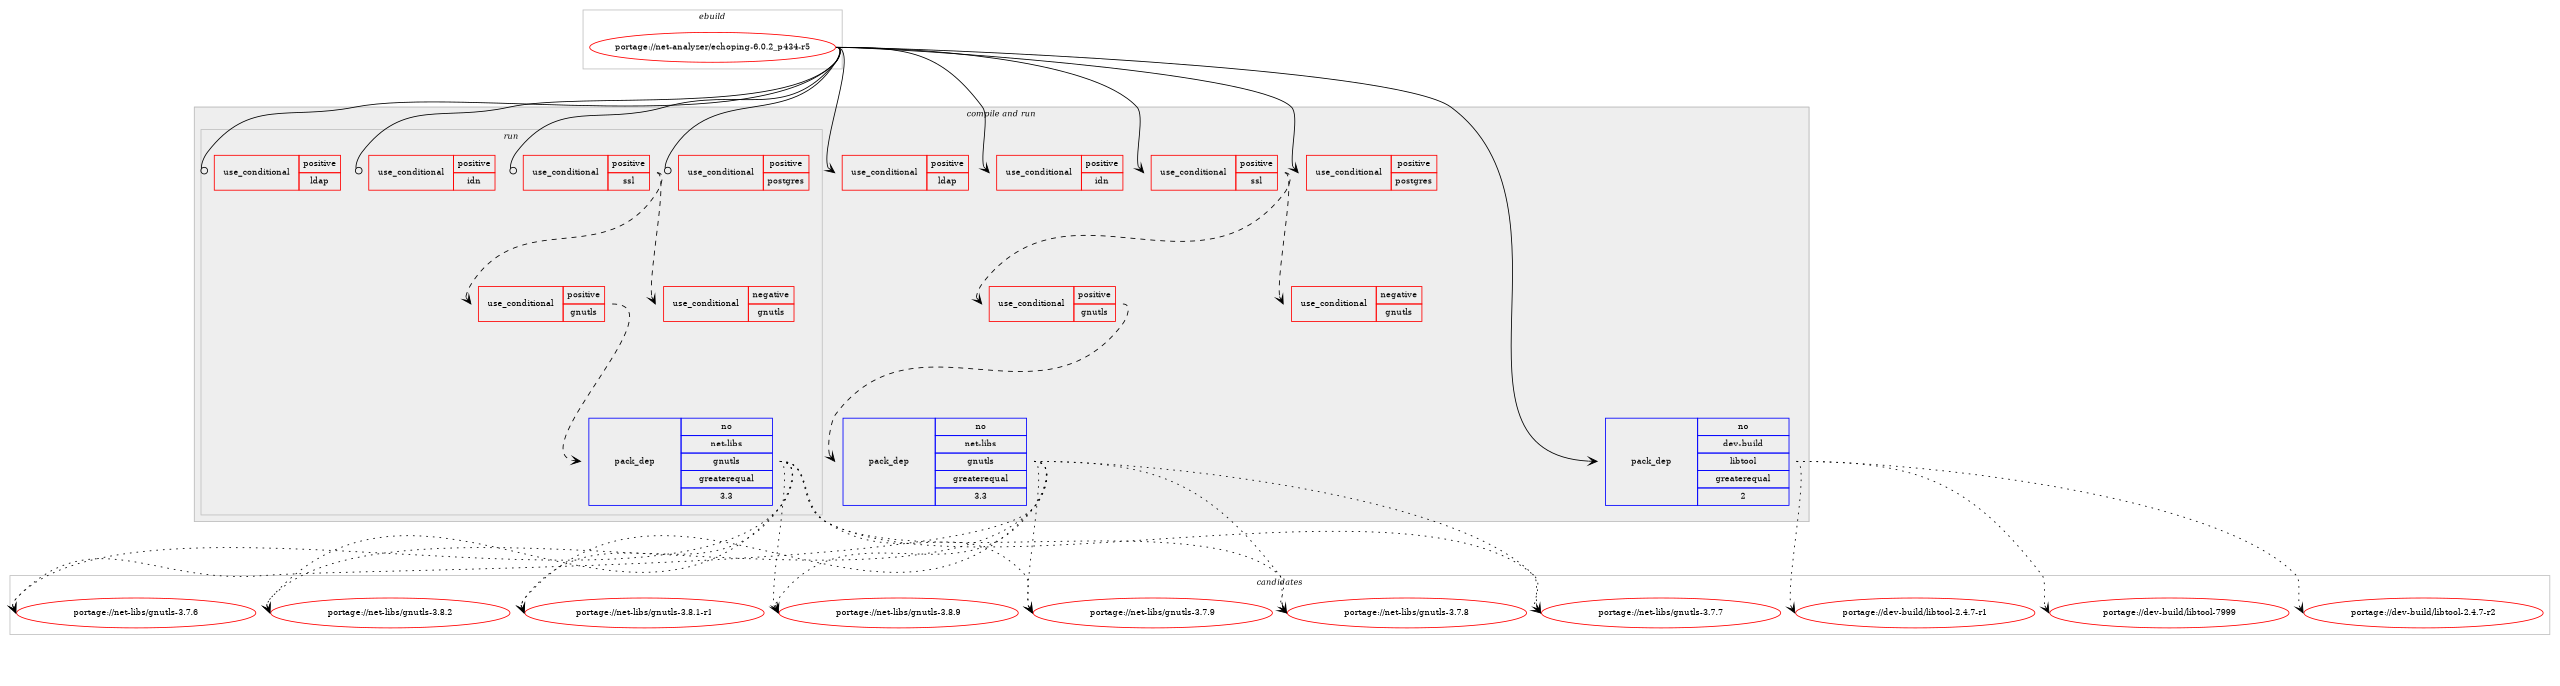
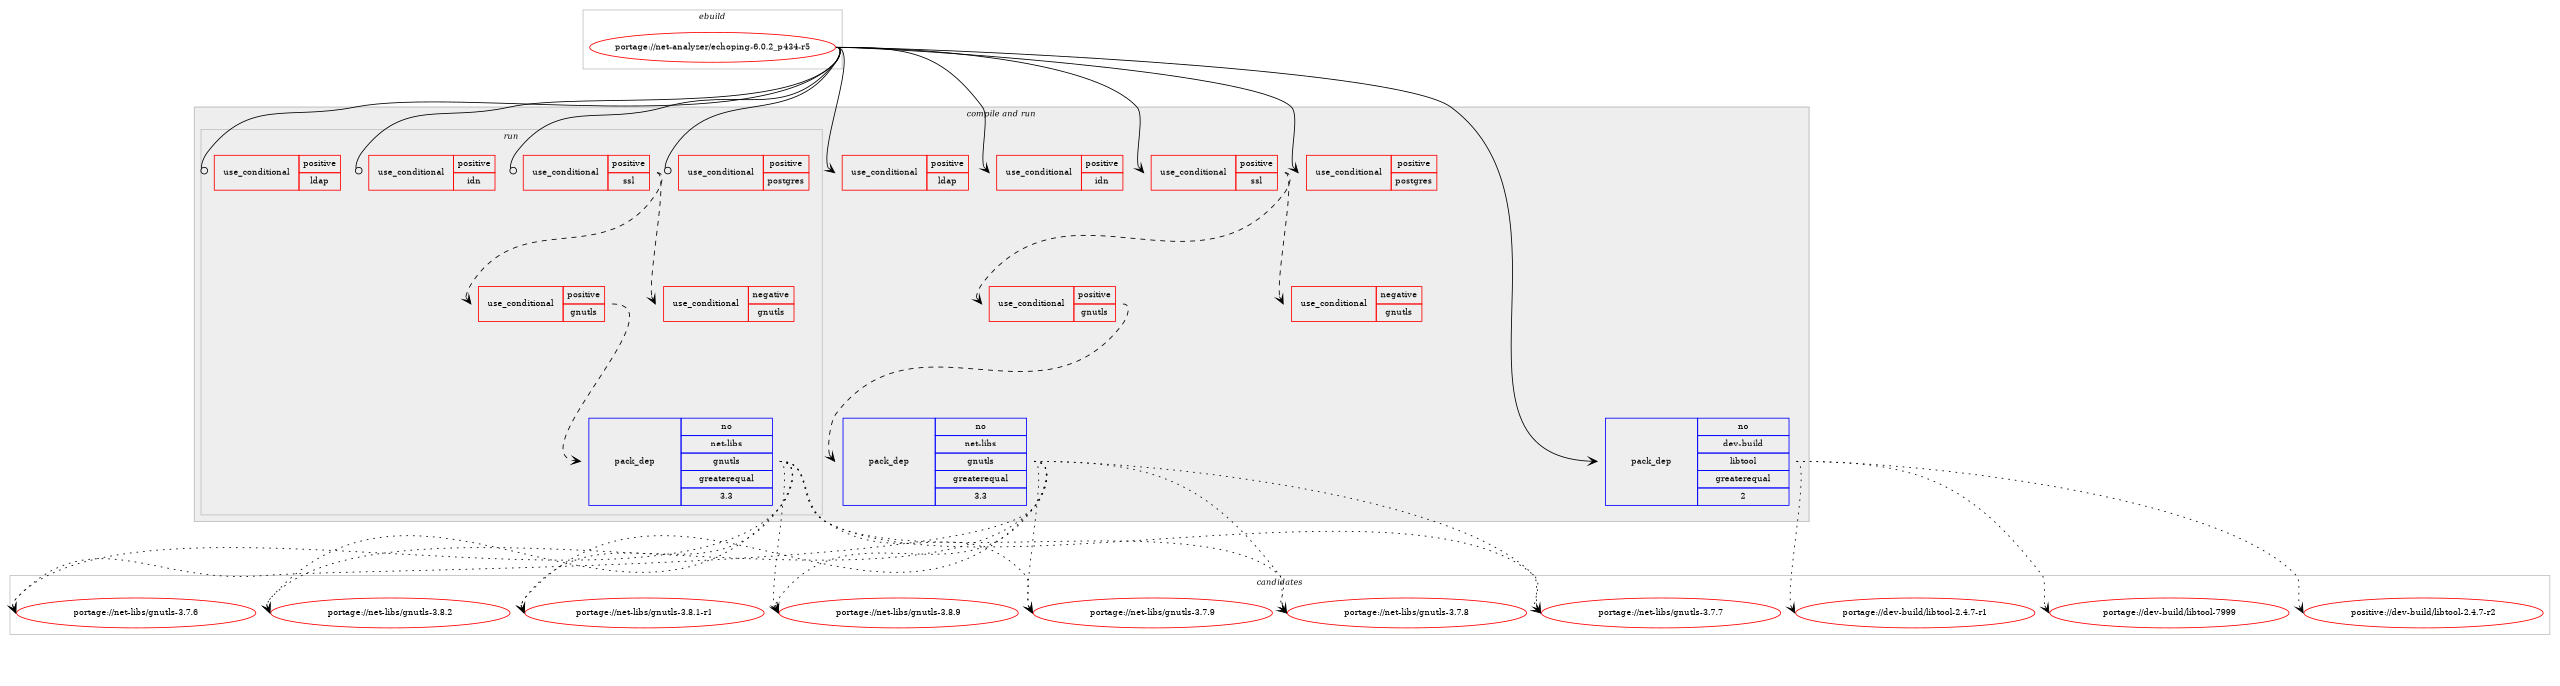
(2424, 613) -> (2424, 613)
